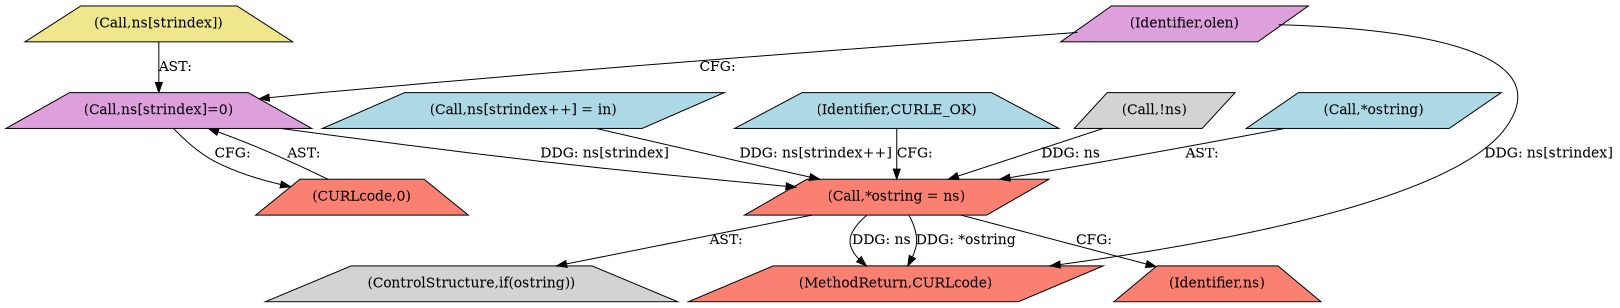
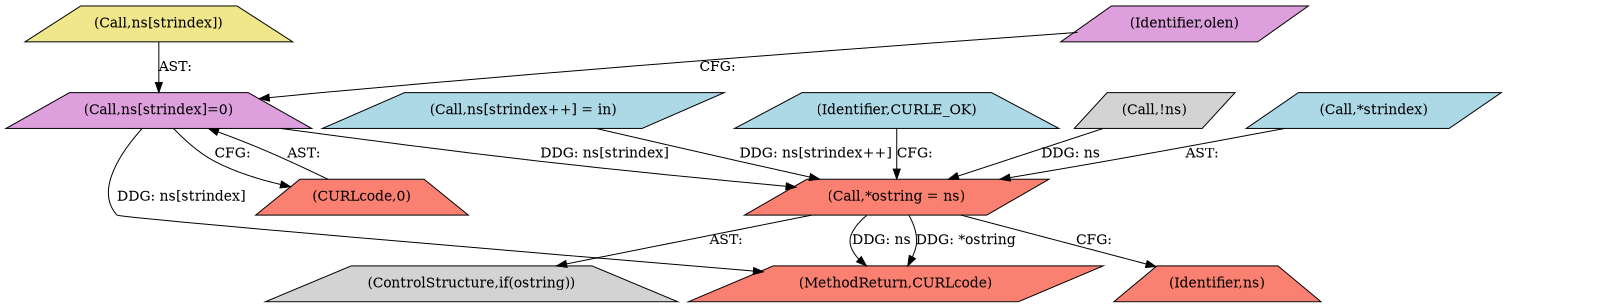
(1374, 111) -> (1374, 111)
(1434, 178) -> (386, 240)
